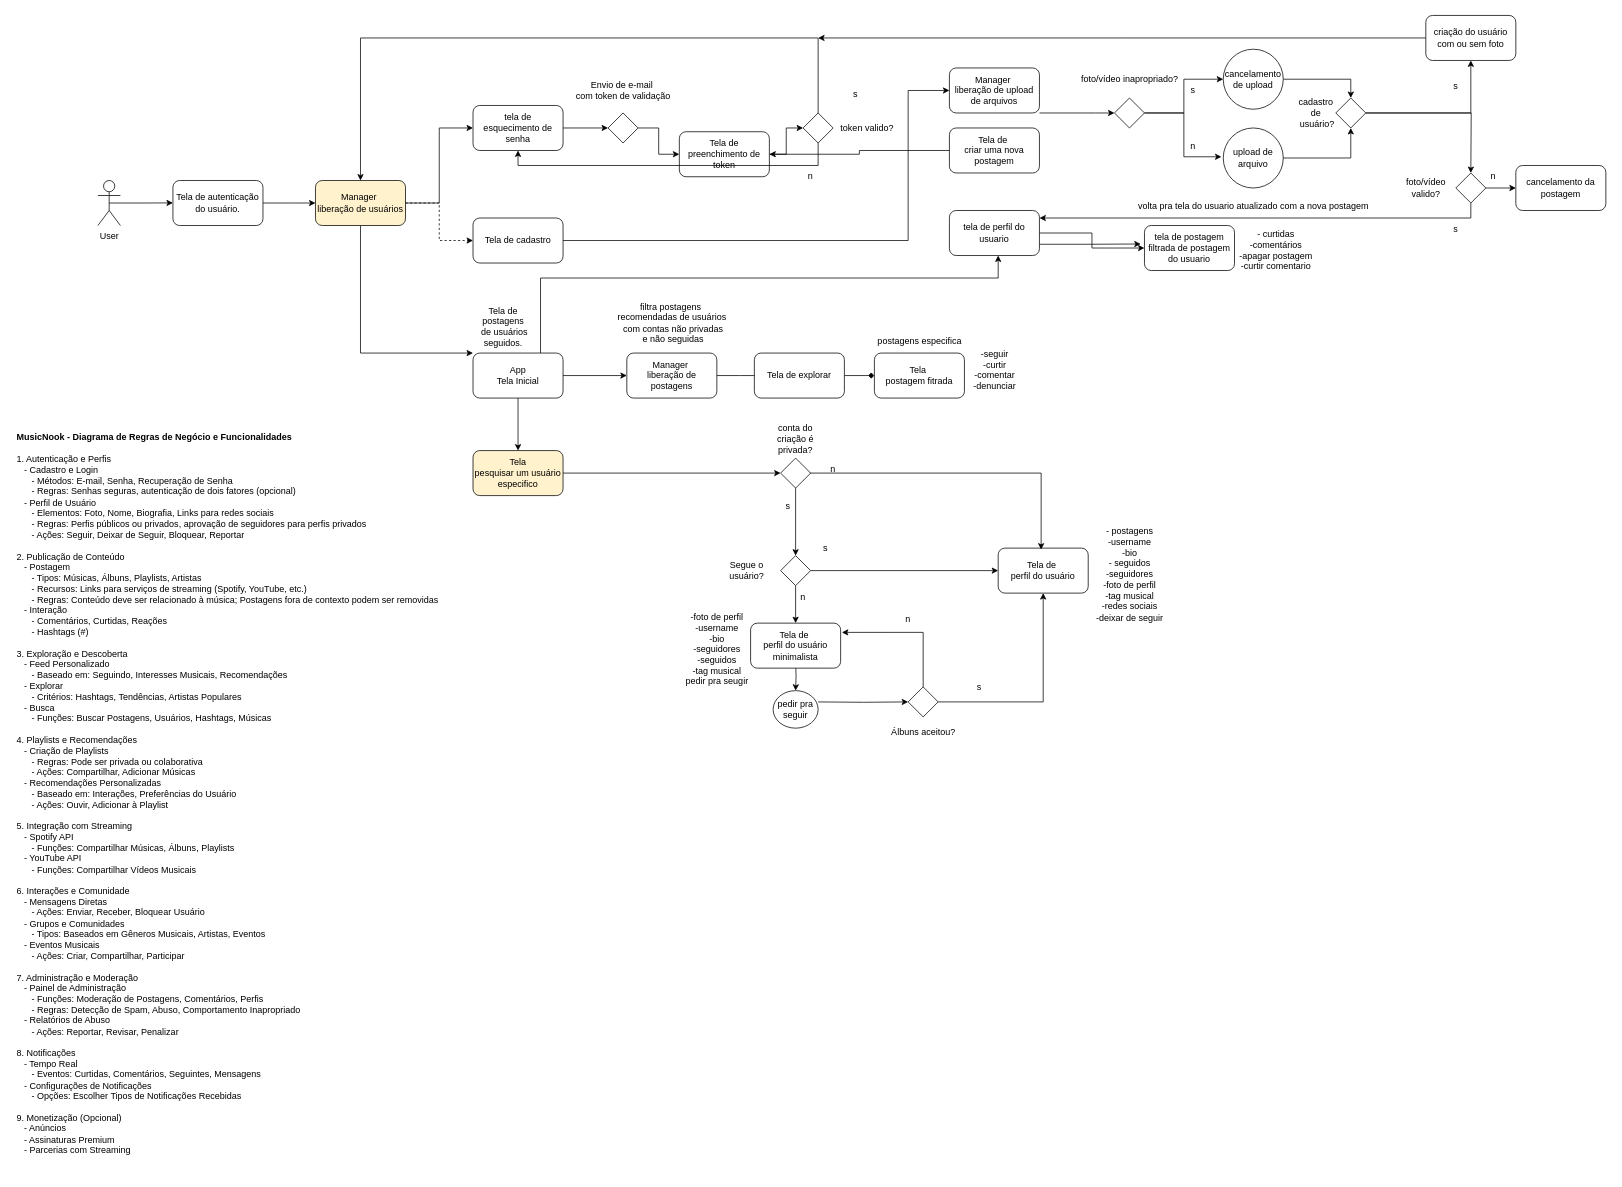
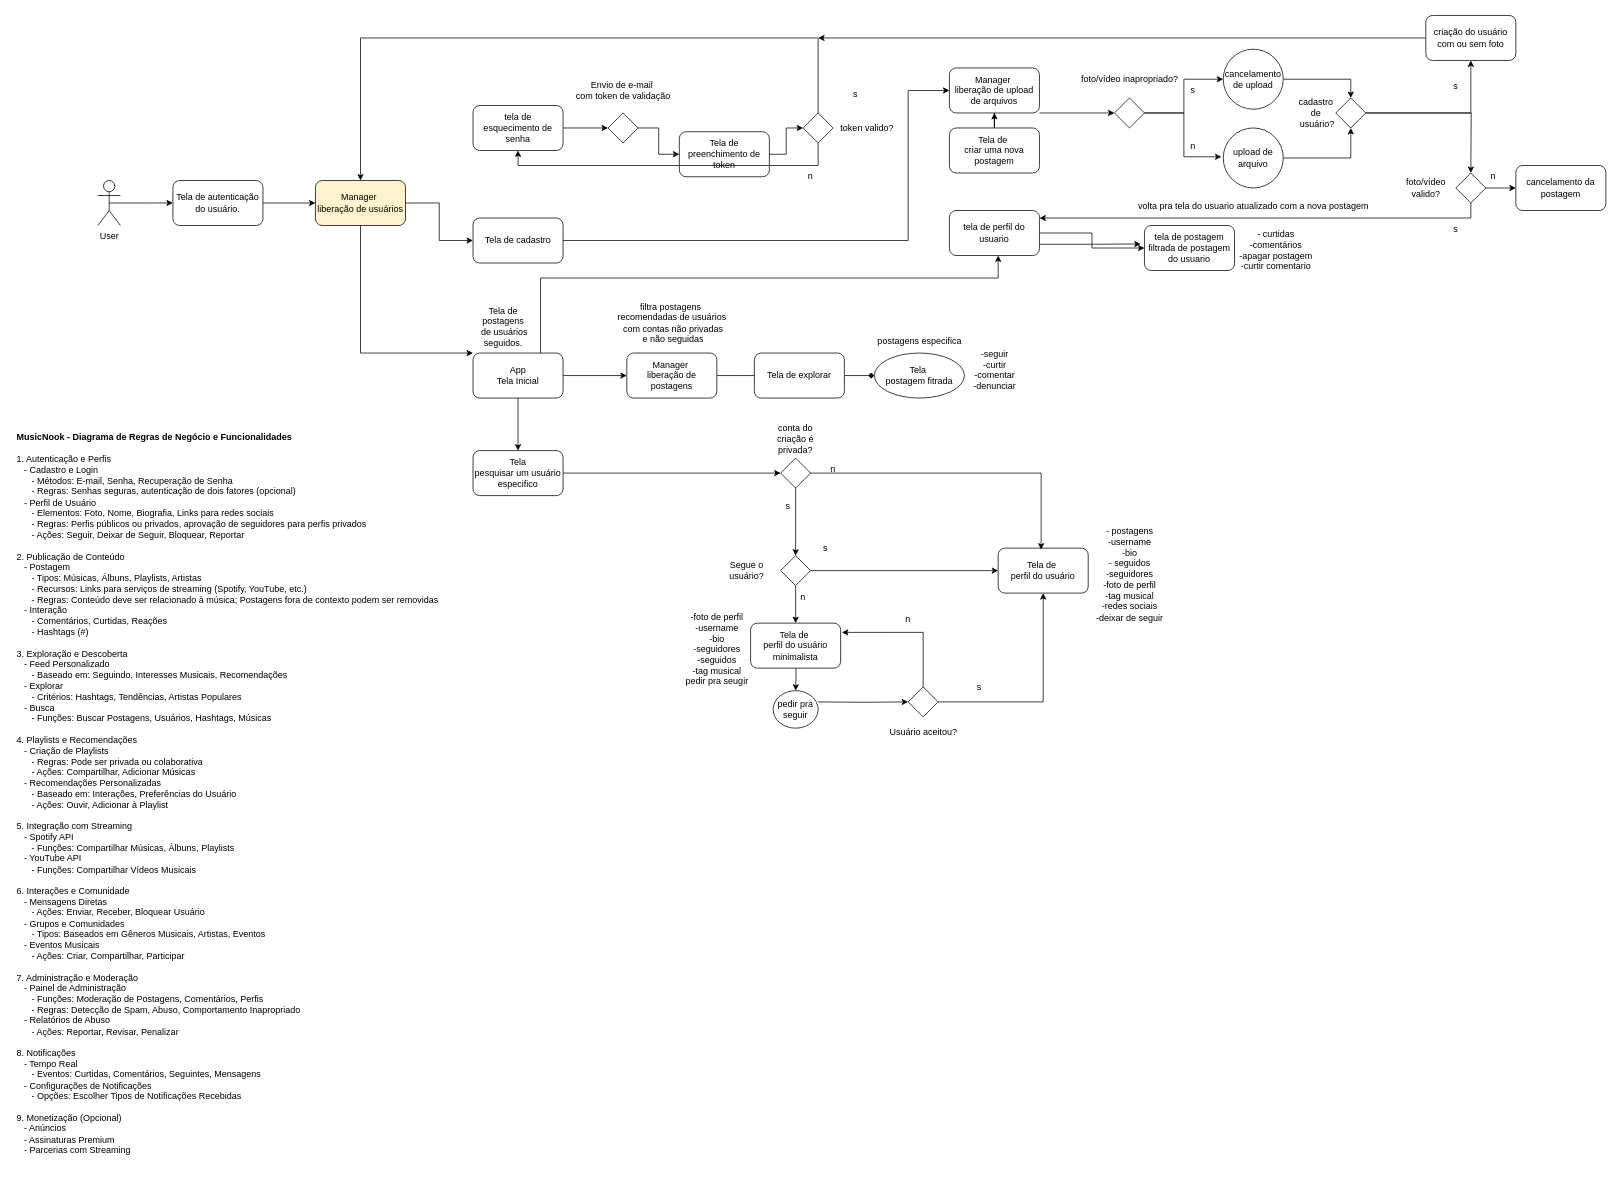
(867, 150) -> (994, 118)
(439, 163) -> none
(439, 236) -> (439, 236)
(919, 375) -> (919, 375)
(518, 473) -> (518, 473)
(923, 732) -> (923, 732)
